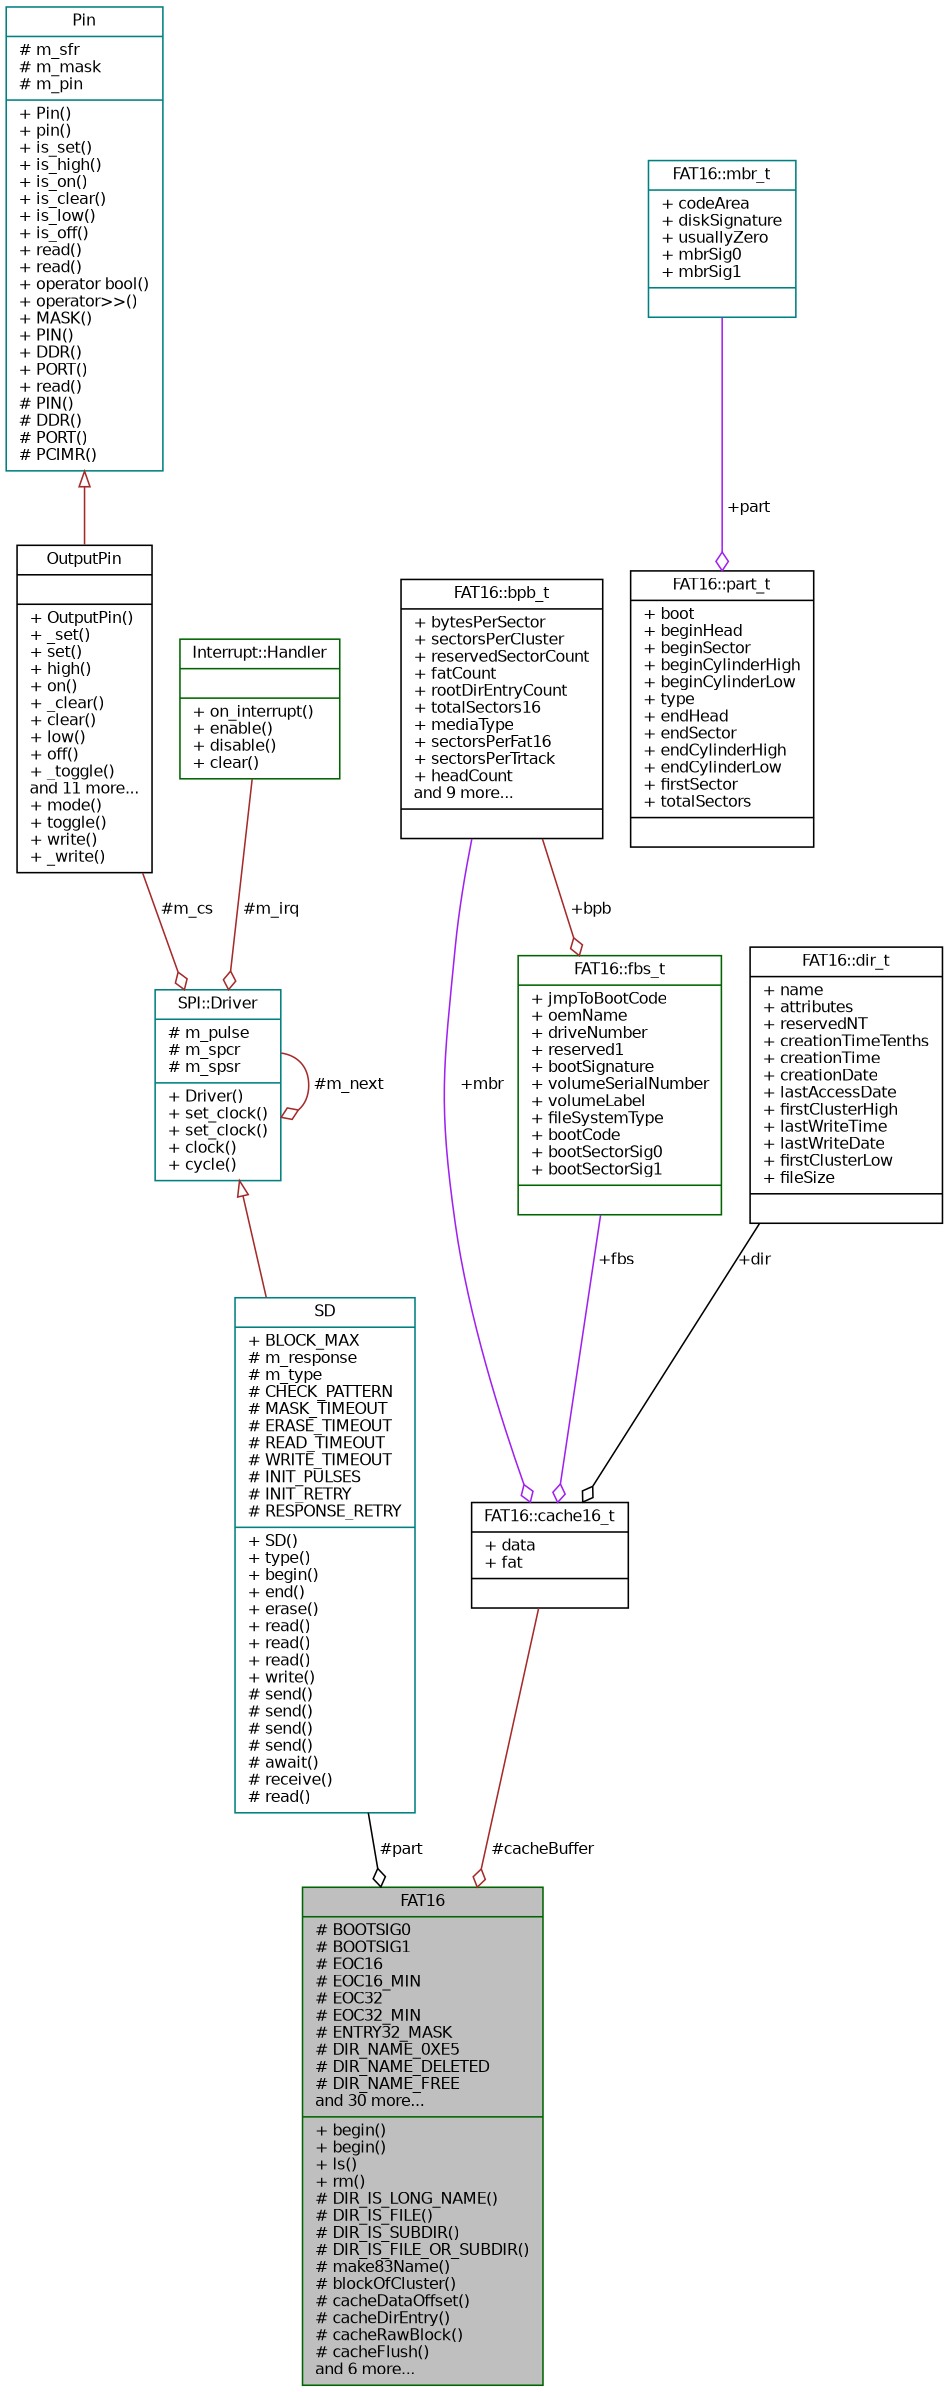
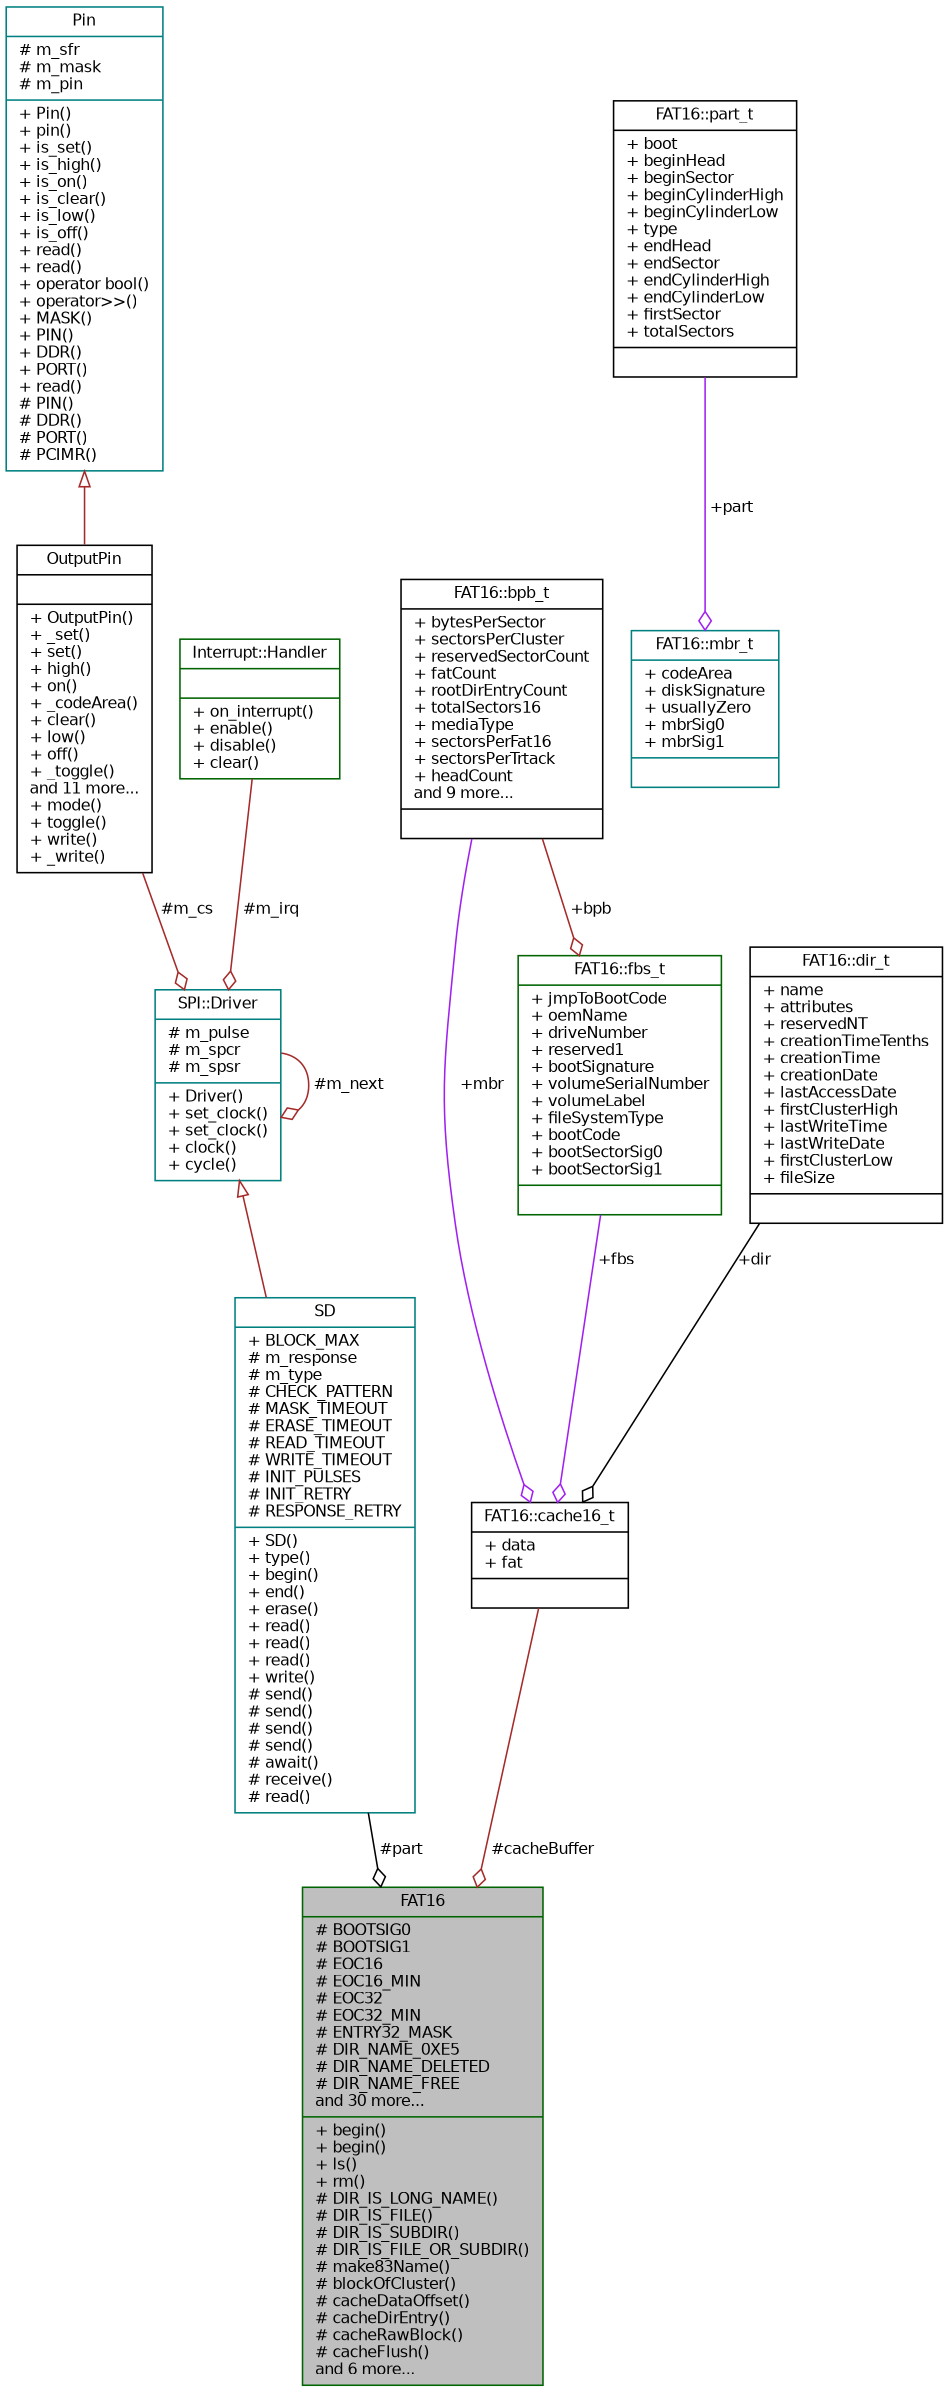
(722, 435) -> (705, 494)
(67, 704) -> (84, 704)
